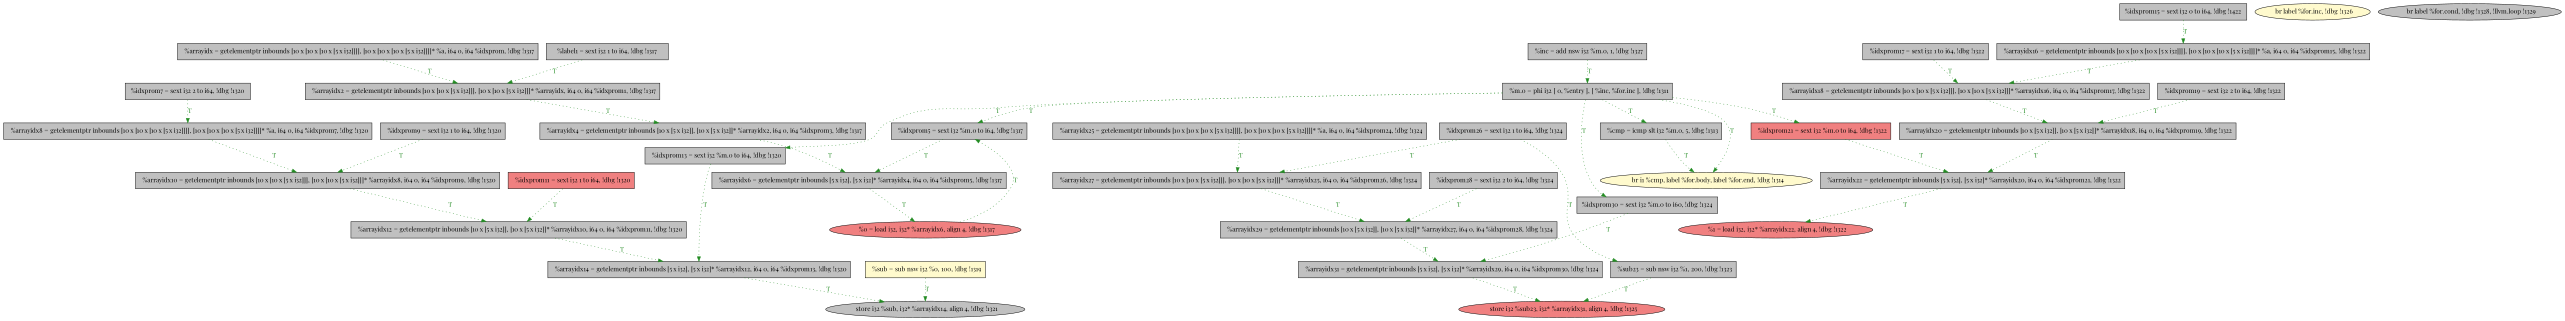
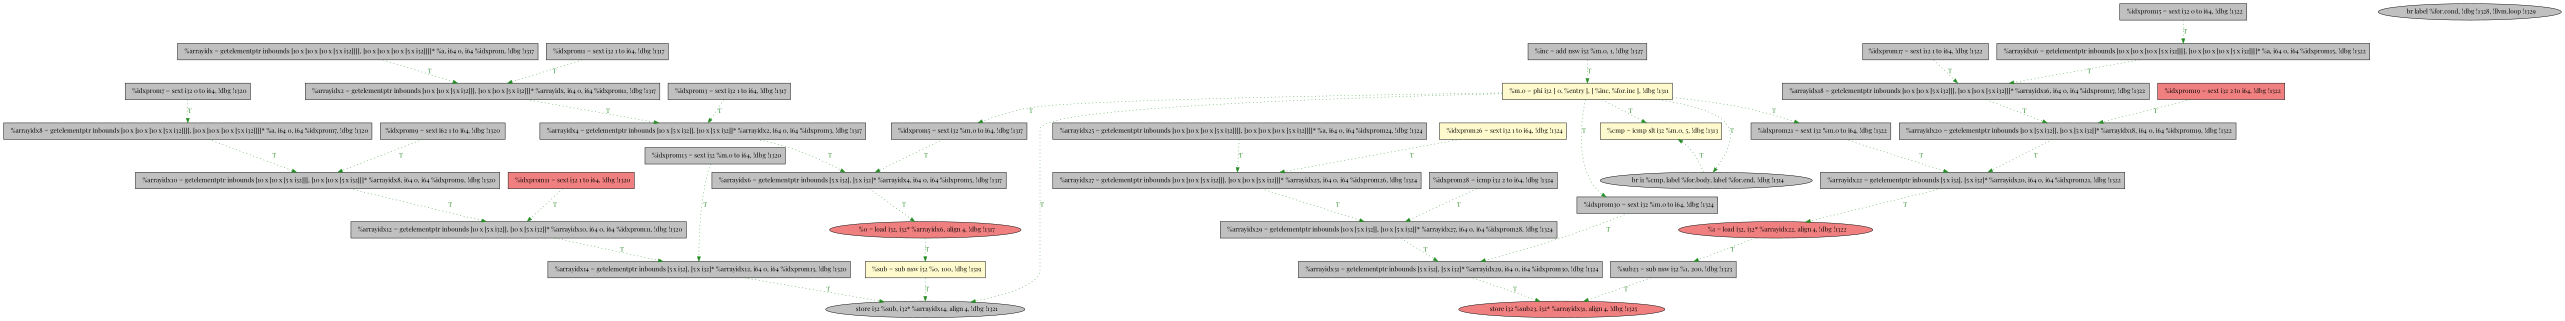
(2183, 12) -> (2183, 12)
(2313, 12) -> none
(607, 52) -> (607, 52)
(1926, 52) -> (1926, 52)
(188, 91) -> (188, 91)
none -> (729, 91)
(1587, 91) -> (1587, 91)
(2221, 91) -> (2221, 91)
(1015, 107) -> (1162, 108)
(443, 131) -> (443, 131)
(1503, 131) -> (1503, 131)
(1661, 131) -> (1661, 131)
(1821, 131) -> (1821, 131)
(1677, 155) -> (1695, 155)
(1493, 180) -> (1493, 180)
(1706, 180) -> (1706, 180)
(1011, 188) -> (925, 247)
(1568, 201) -> (1727, 249)
(1647, 205) -> (1647, 205)
